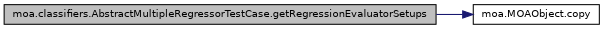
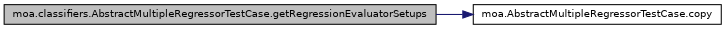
(536, 14) -> (597, 14)
